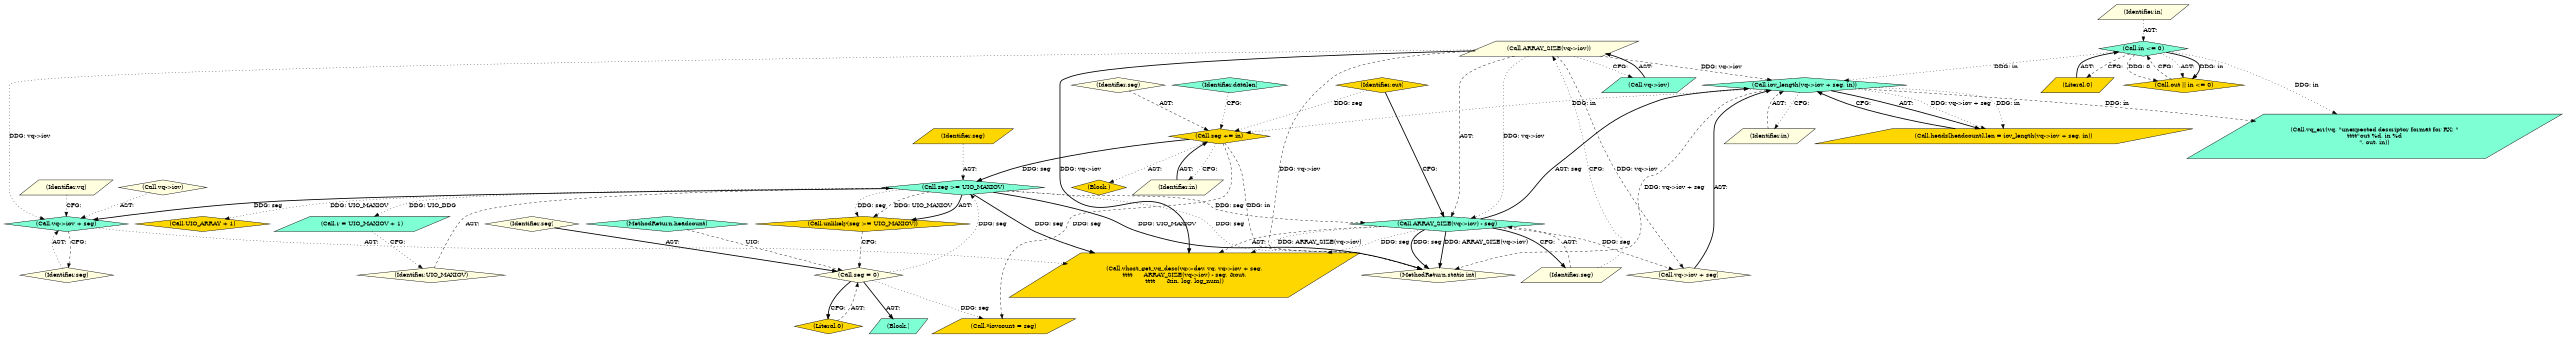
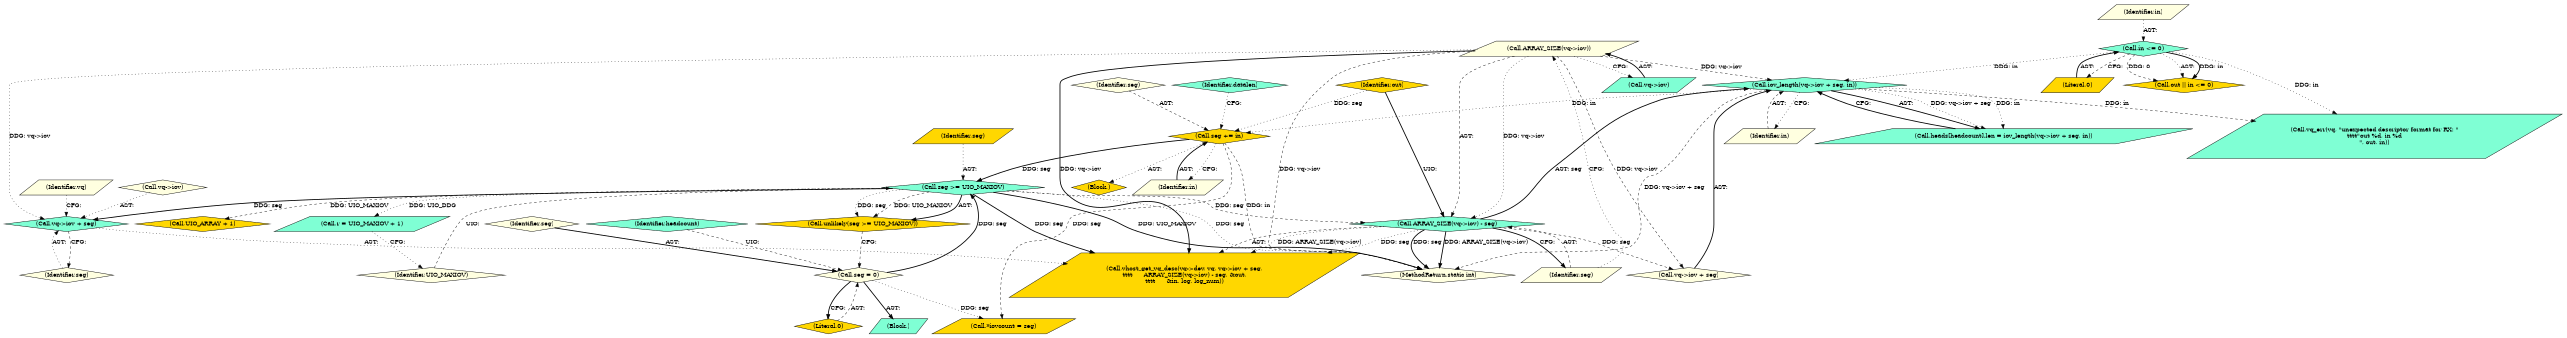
(2159, 71) -> none
(2004, 136) -> (2004, 136)
(1431, 169) -> (1431, 169)
(559, 193) -> (559, 193)
(474, 224) -> (474, 224)
(667, 224) -> (667, 224)
(950, 252) -> (950, 252)
